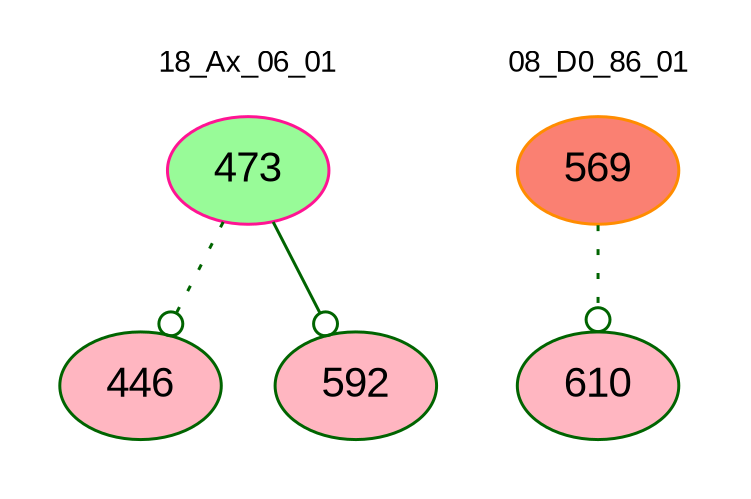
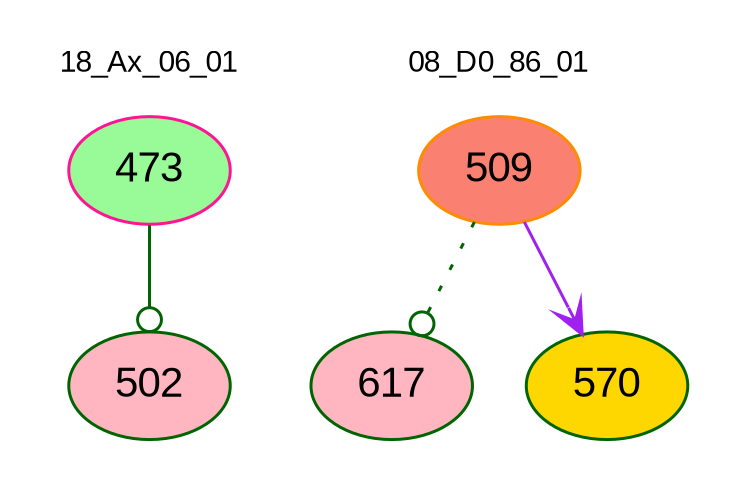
(598, 170) -> (499, 170)
(141, 386) -> none
(356, 386) -> (150, 386)
(598, 386) -> (392, 386)
none -> (607, 386)
